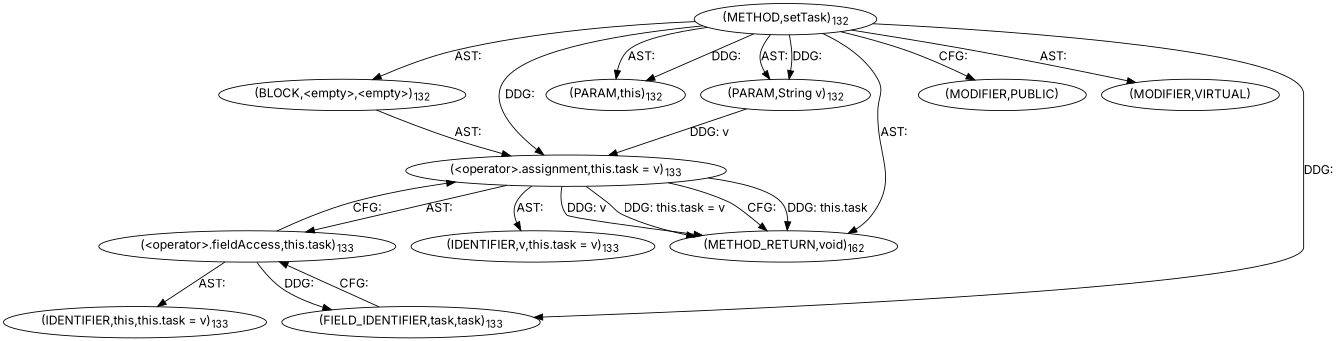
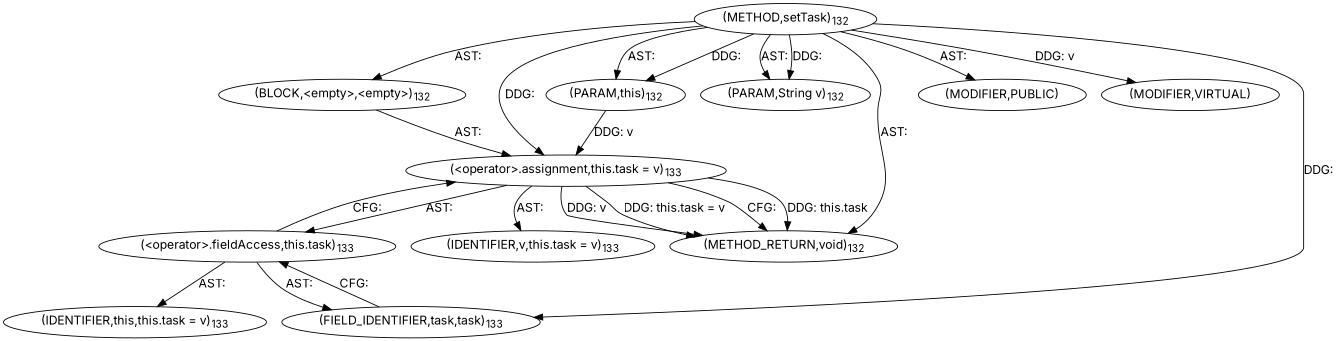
(955, 57) -> (955, 57)
(1055, 57) -> (1055, 57)
(682, 131) -> (593, 129)
(856, 245) -> (856, 245)
(301, 284) -> (301, 284)
